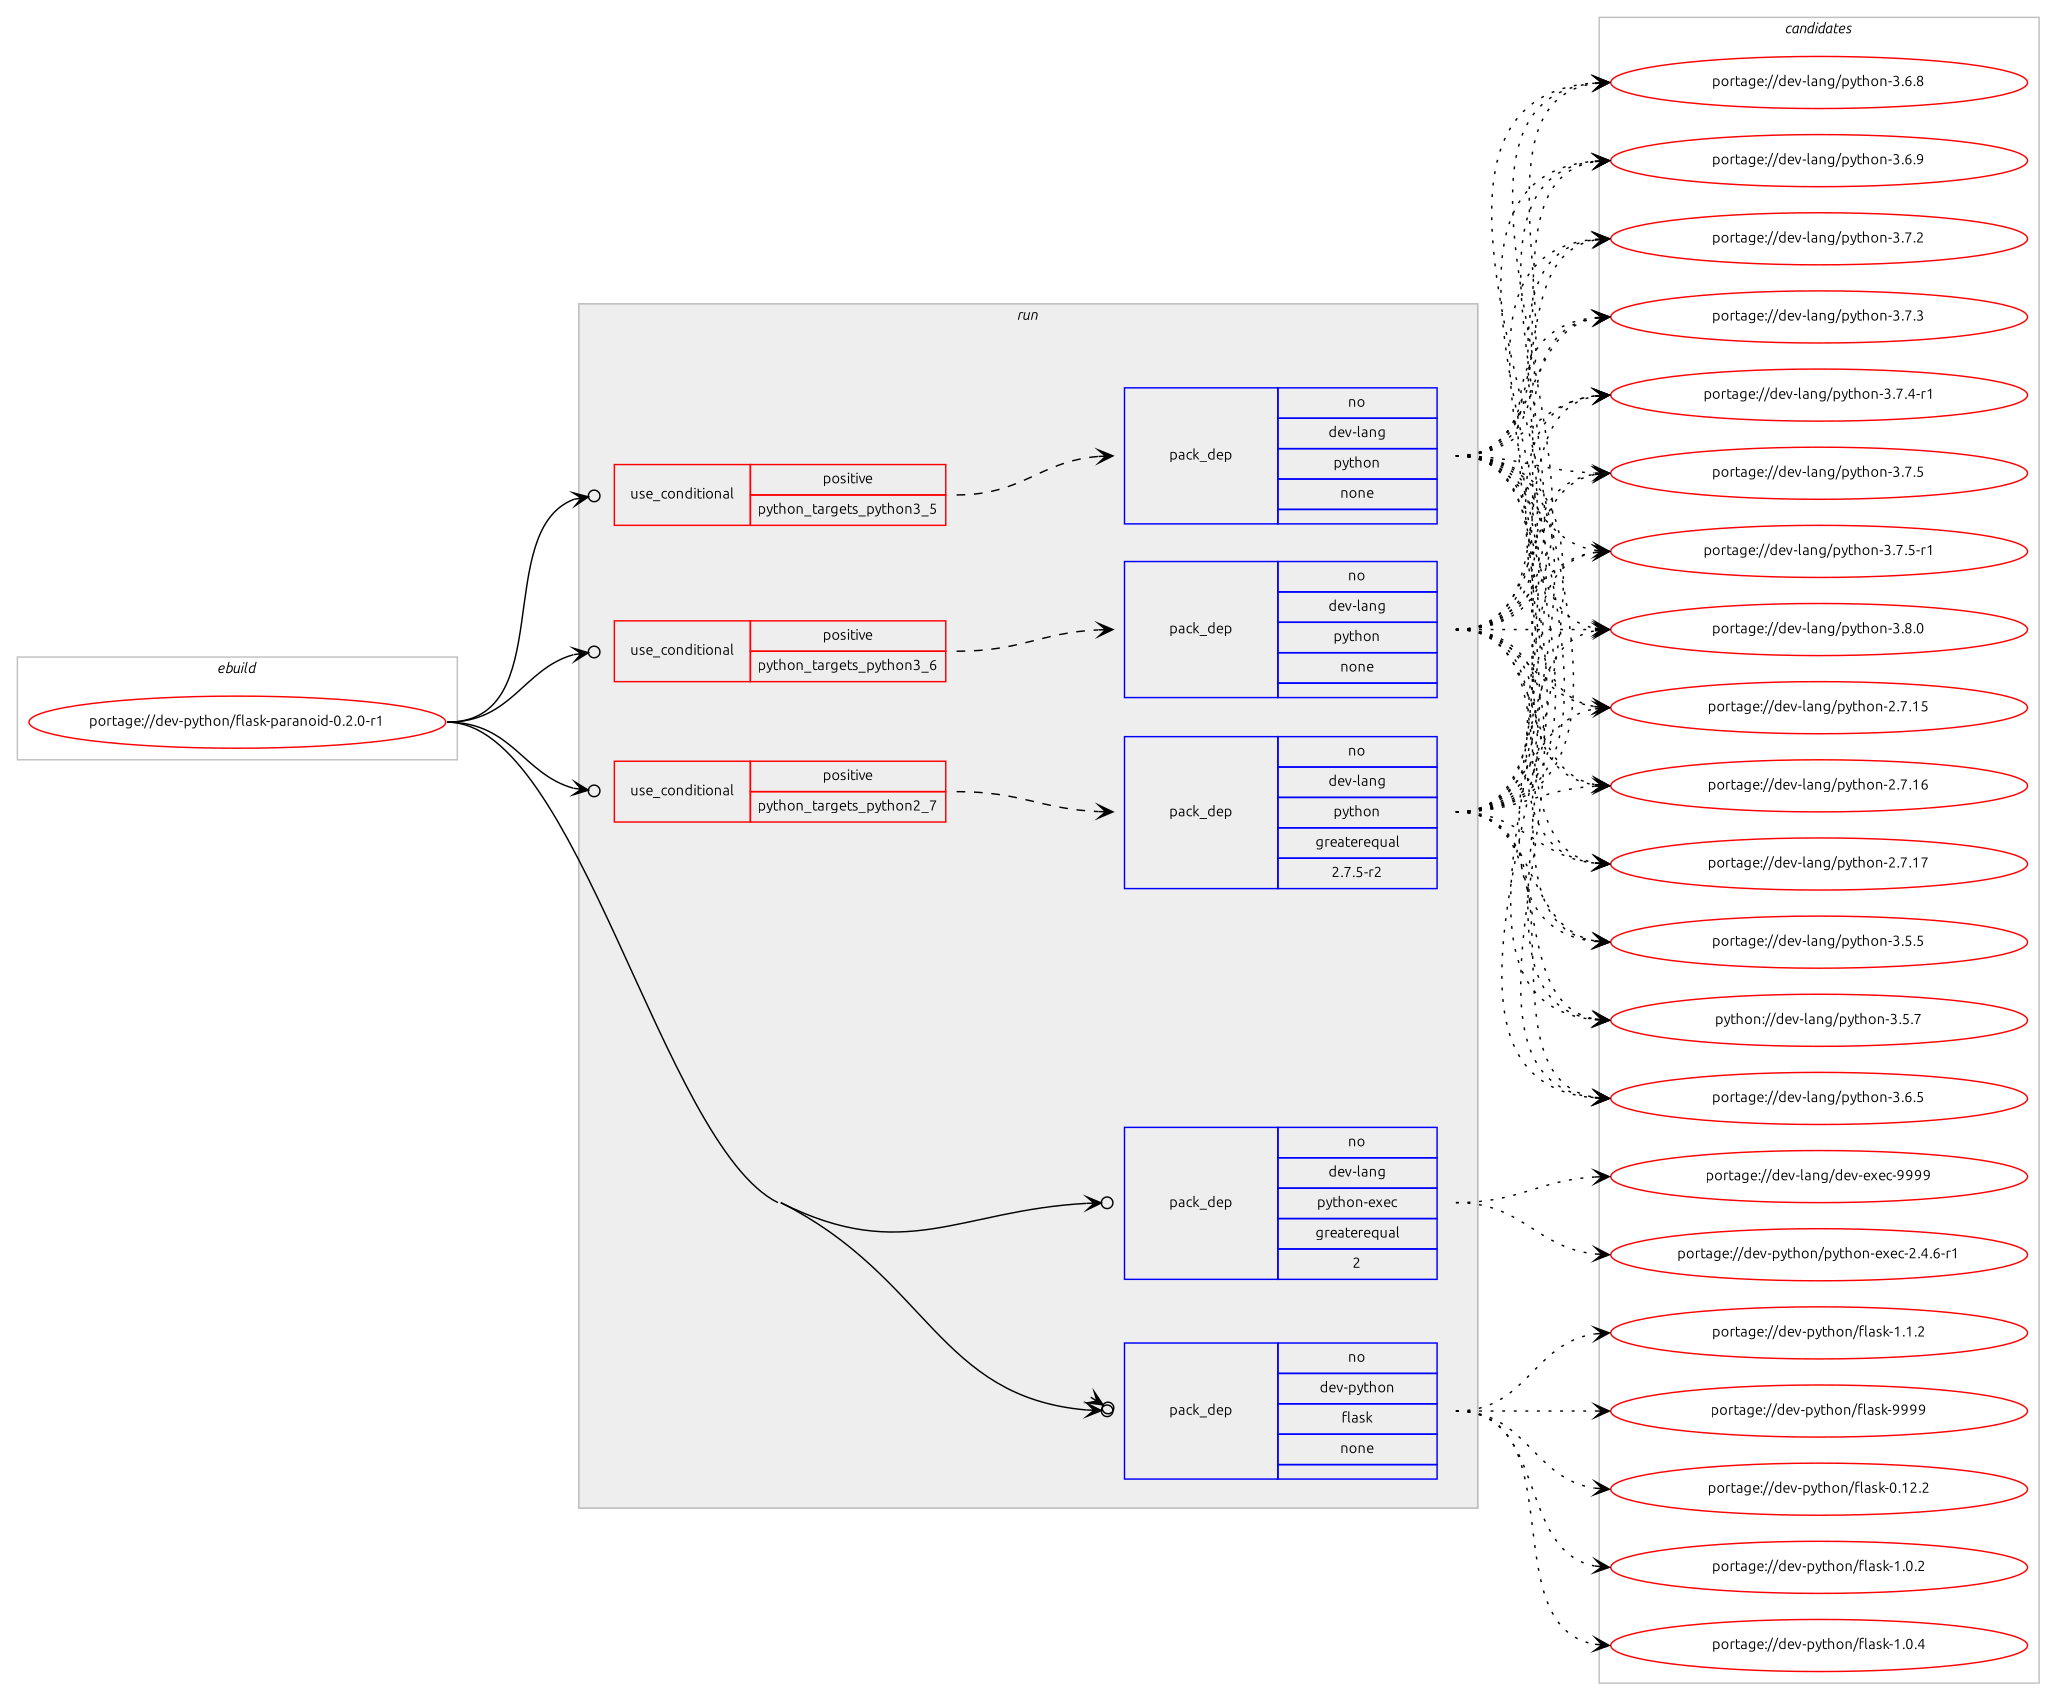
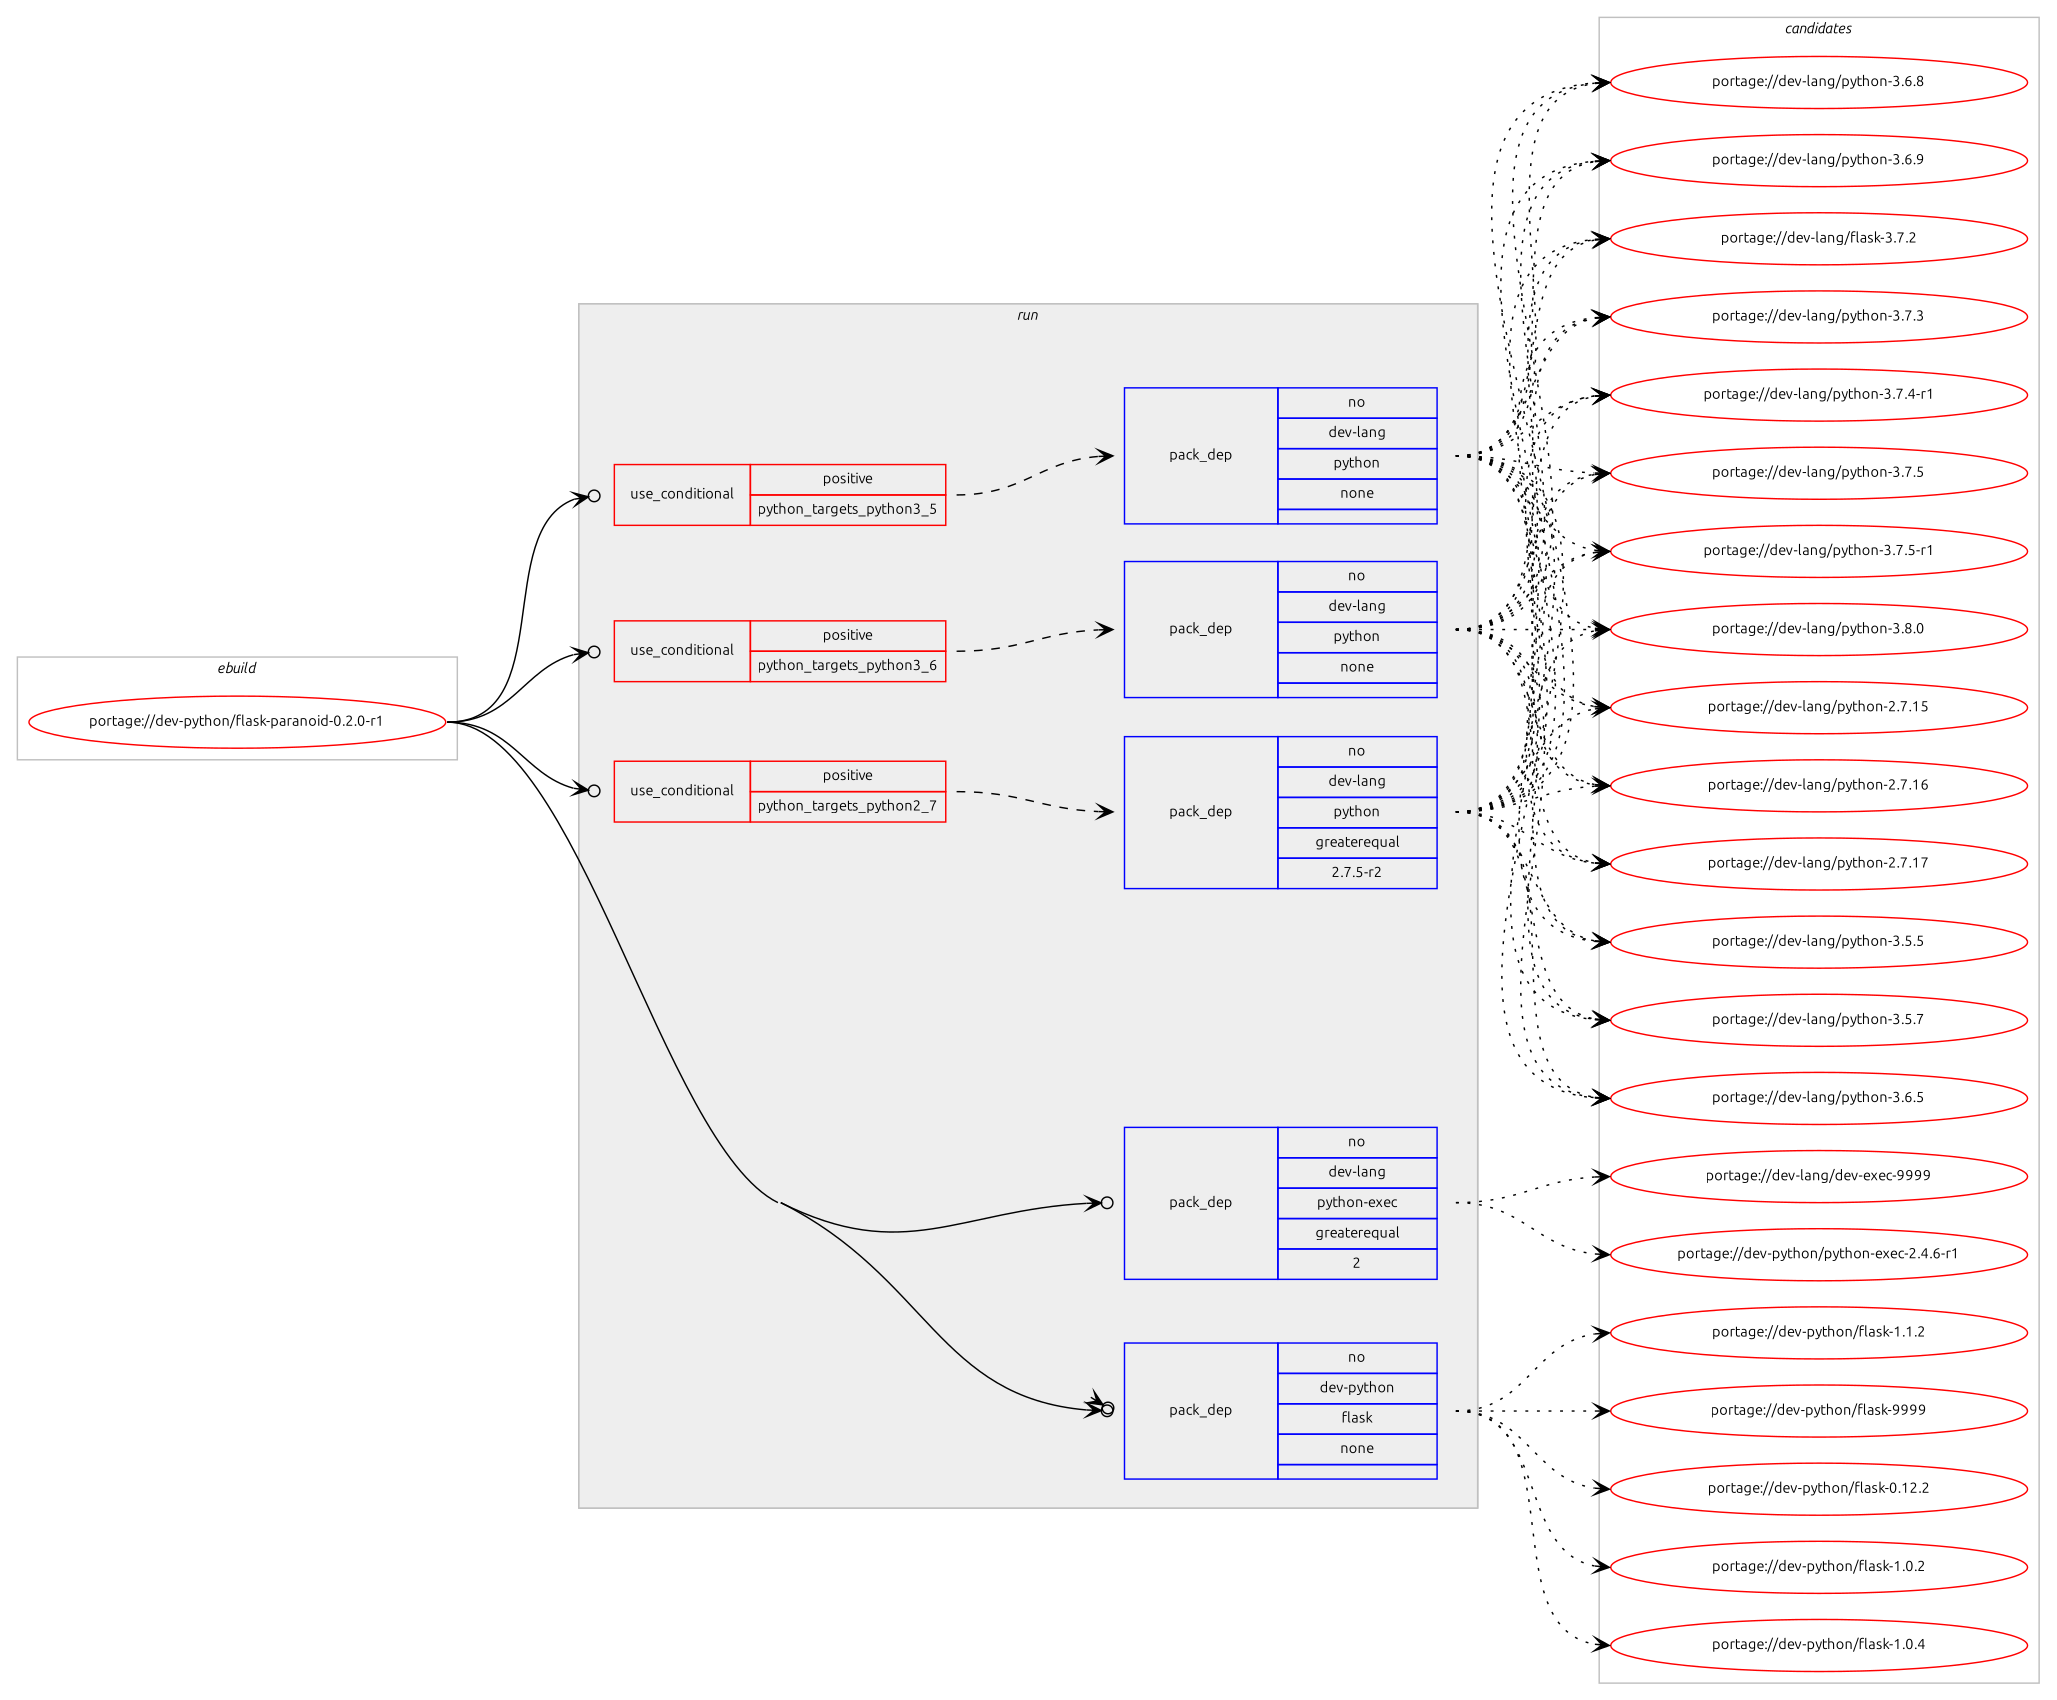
(1819, 239) -> (1819, 239)
(1819, 1020) -> (1819, 1020)
